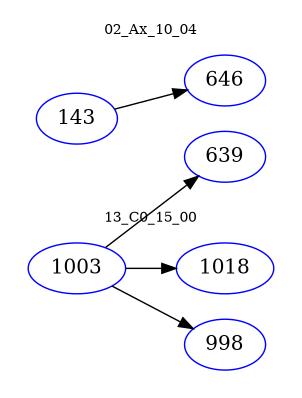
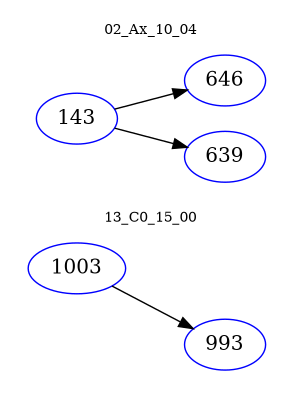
(146, 216) -> (144, 136)
(225, 268) -> none
(225, 345) -> (225, 345)
